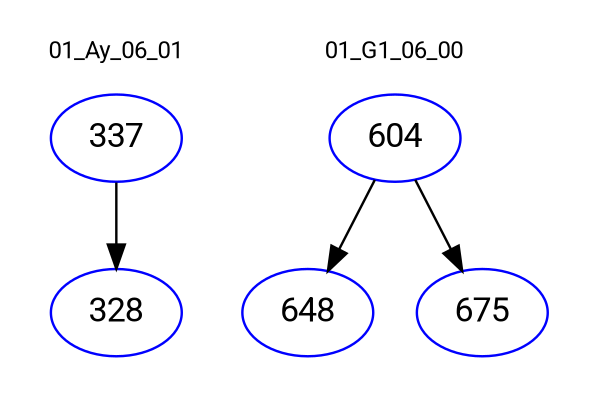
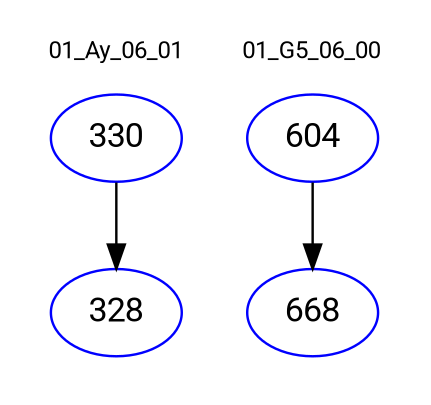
(395, 52) -> (313, 52)
(116, 138) -> (116, 138)
(308, 313) -> (313, 313)
(482, 313) -> none
